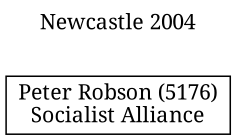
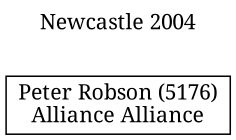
(118, 105) -> (118, 105)
